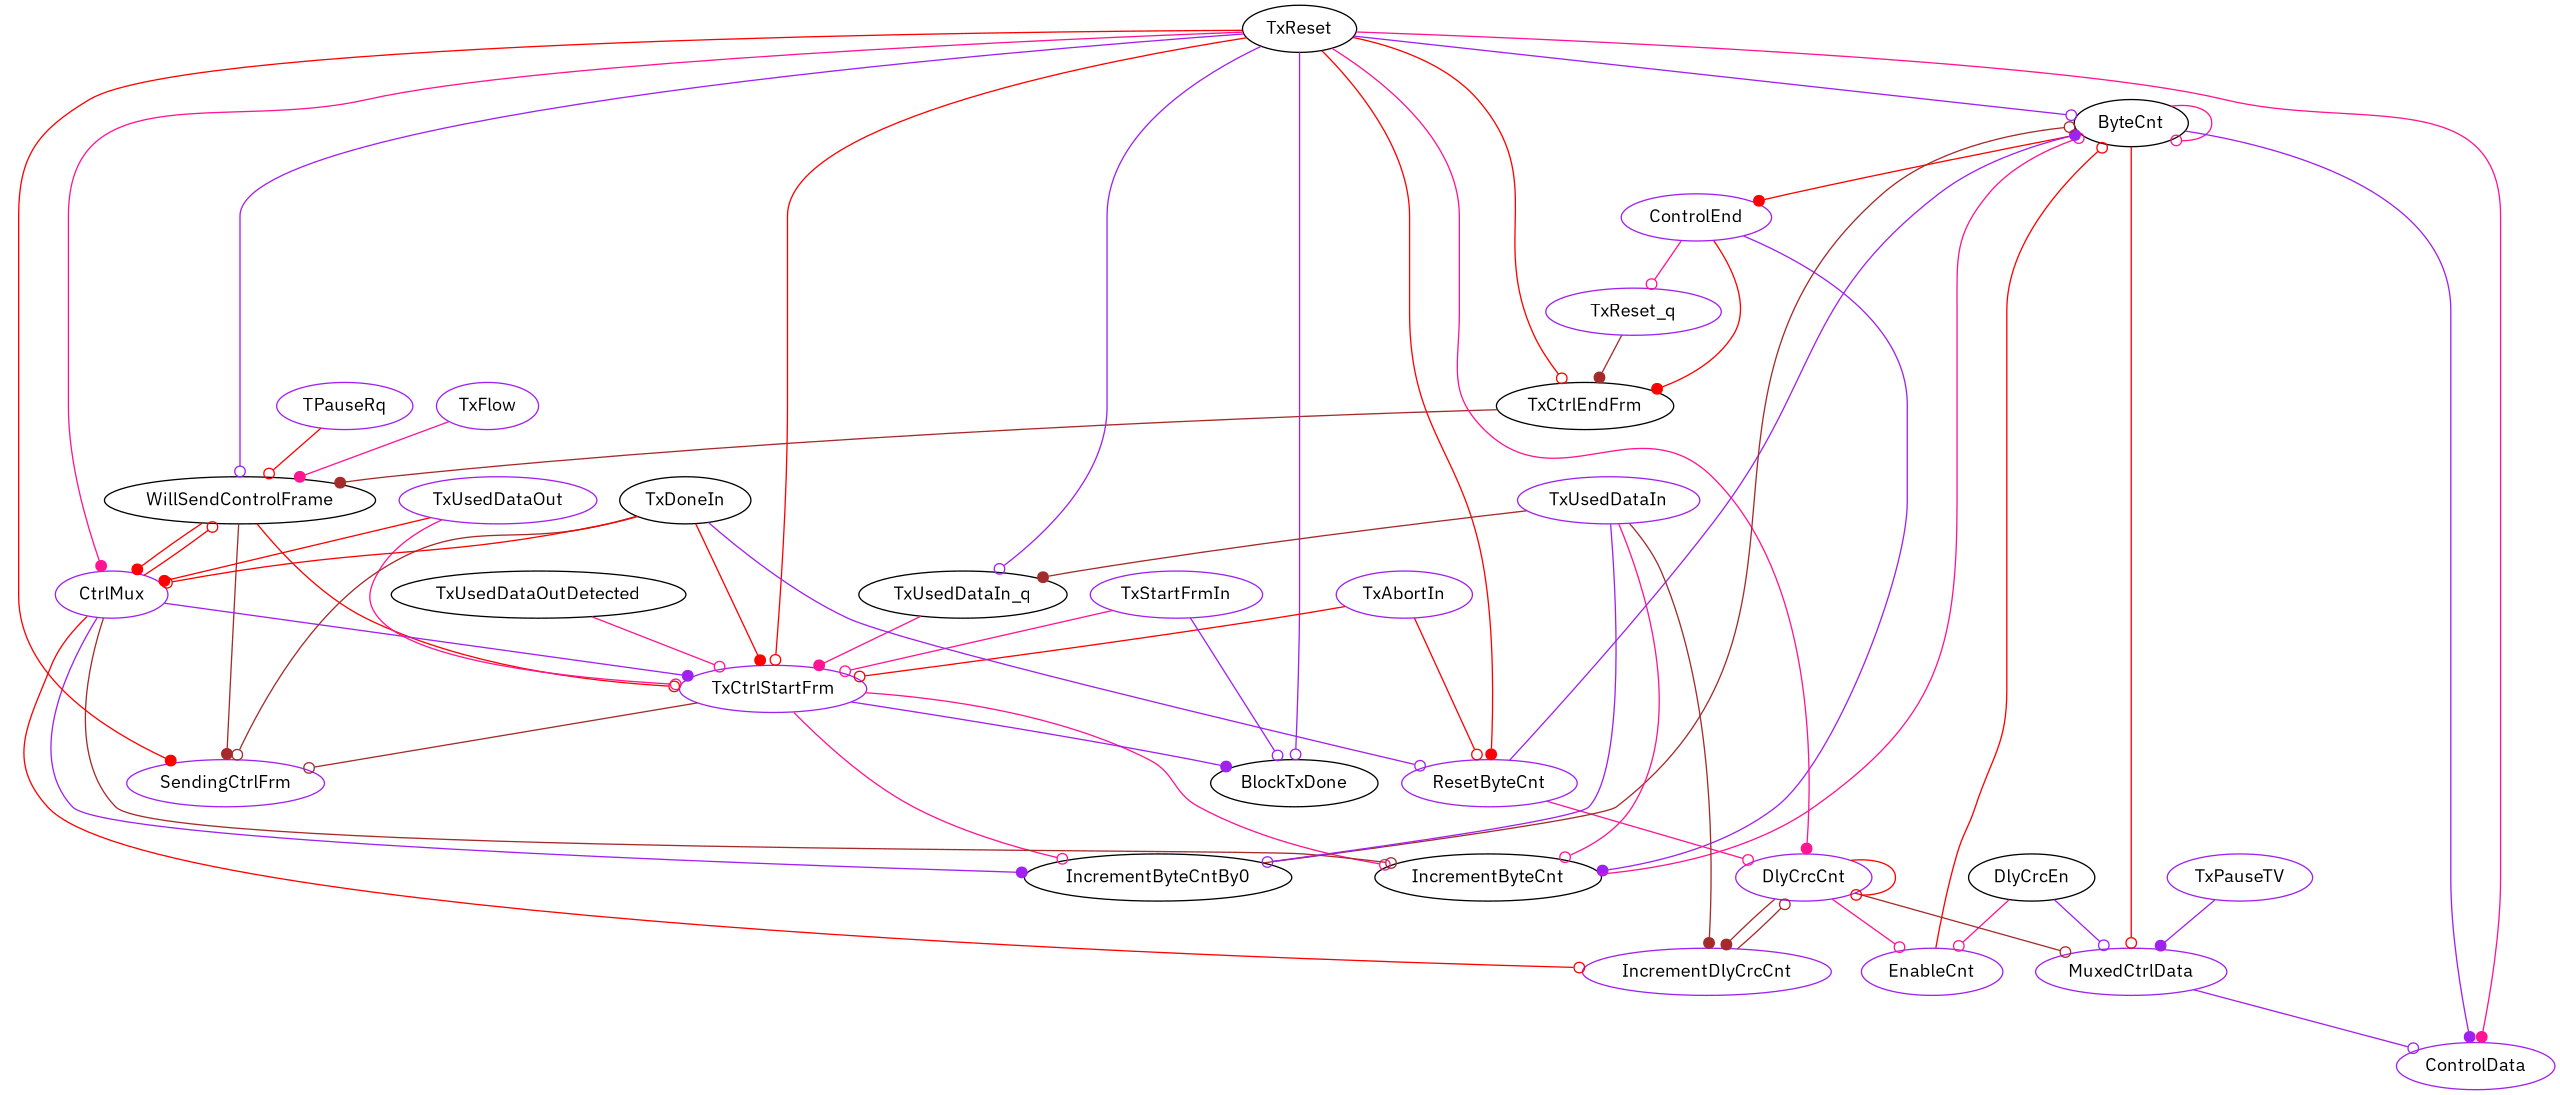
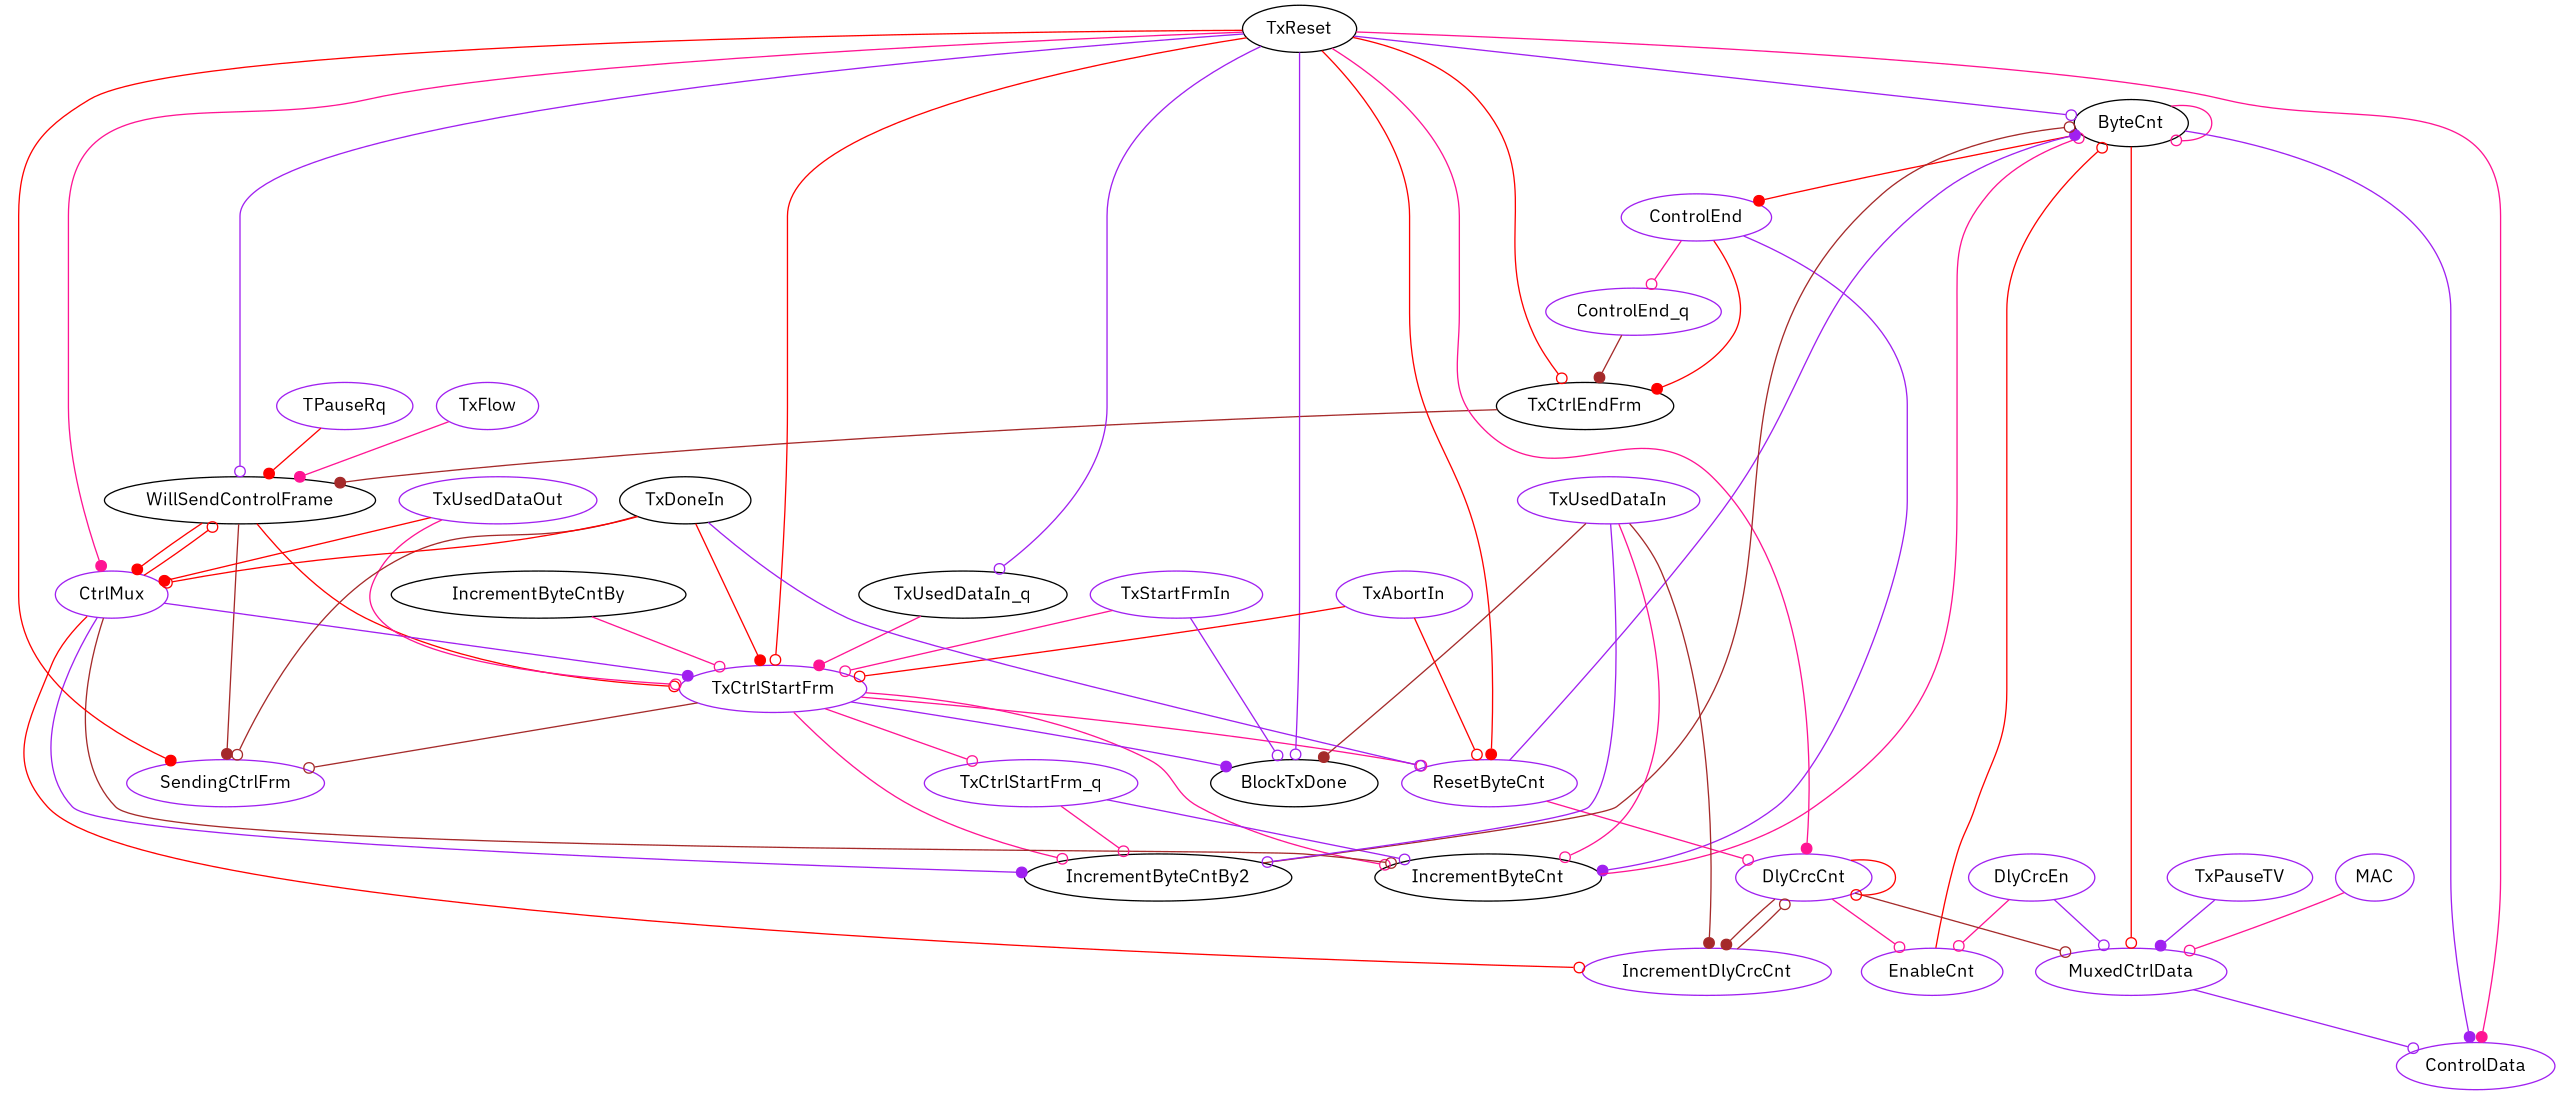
(1633, 312) -> (1633, 312)
(297, 449) -> (297, 449)
(1287, 541) -> (1459, 641)
(539, 595) -> (539, 595)
none -> (1140, 725)
none -> (1031, 783)
(1158, 878) -> (1158, 878)
(2032, 878) -> (2032, 878)
none -> (2375, 878)
